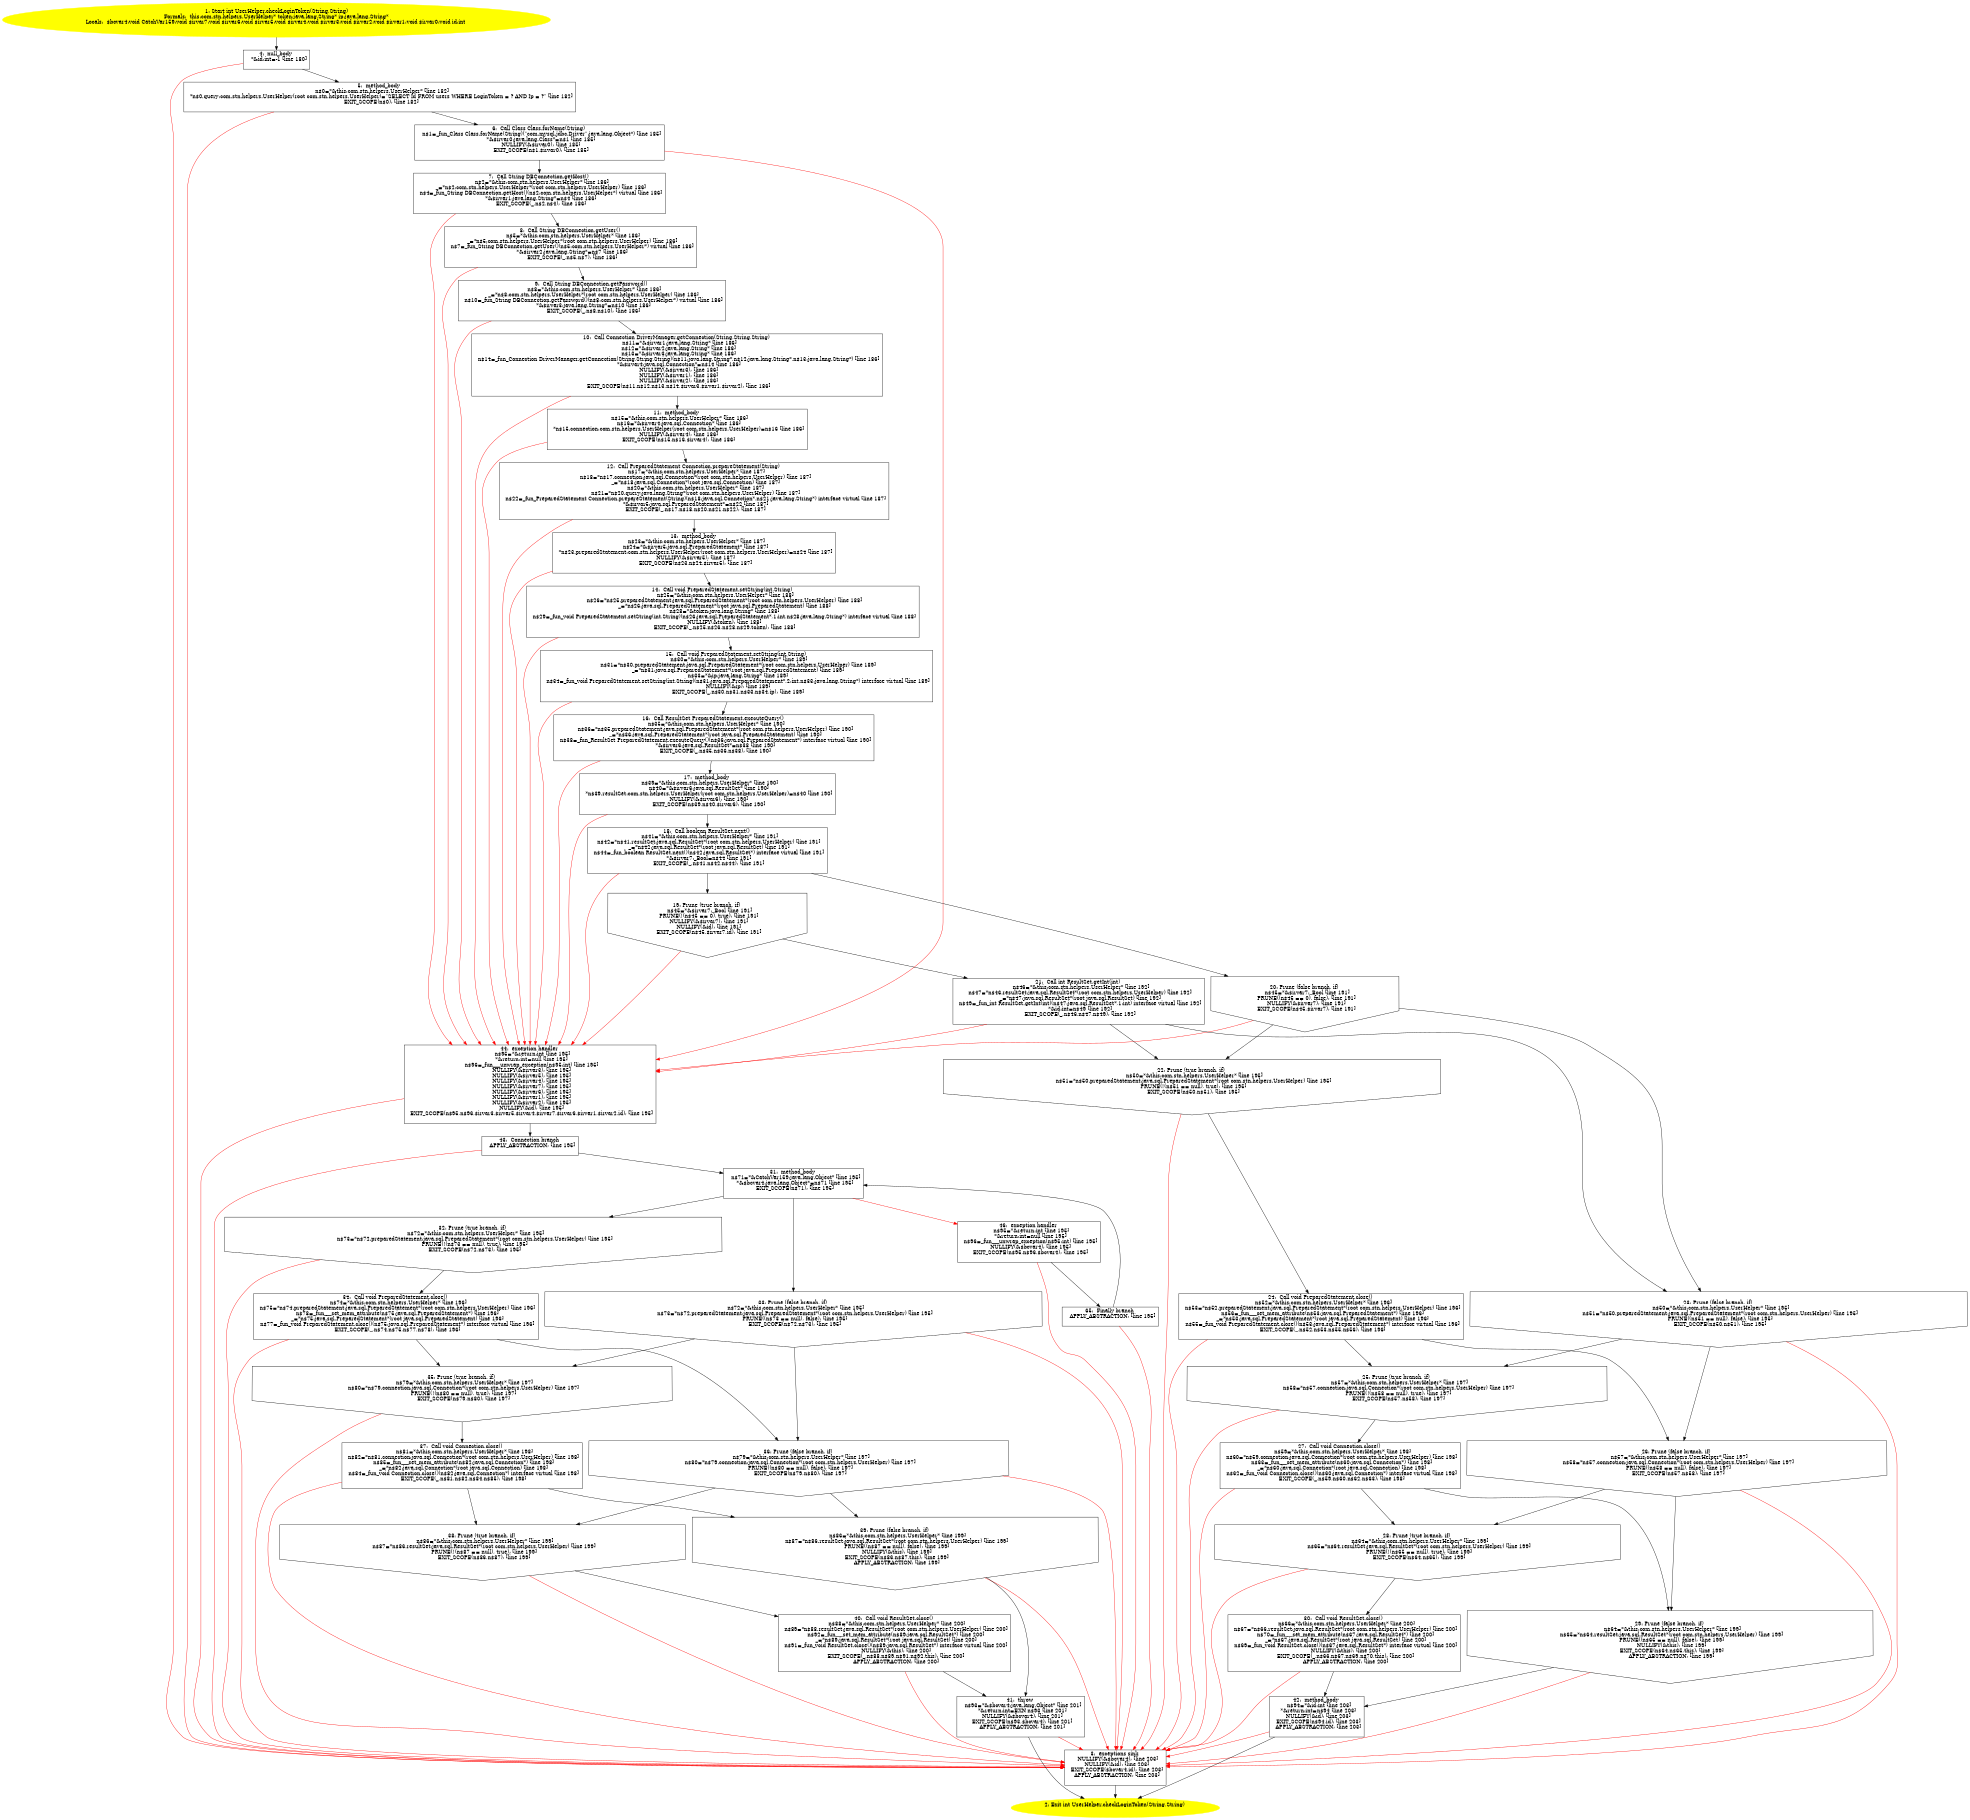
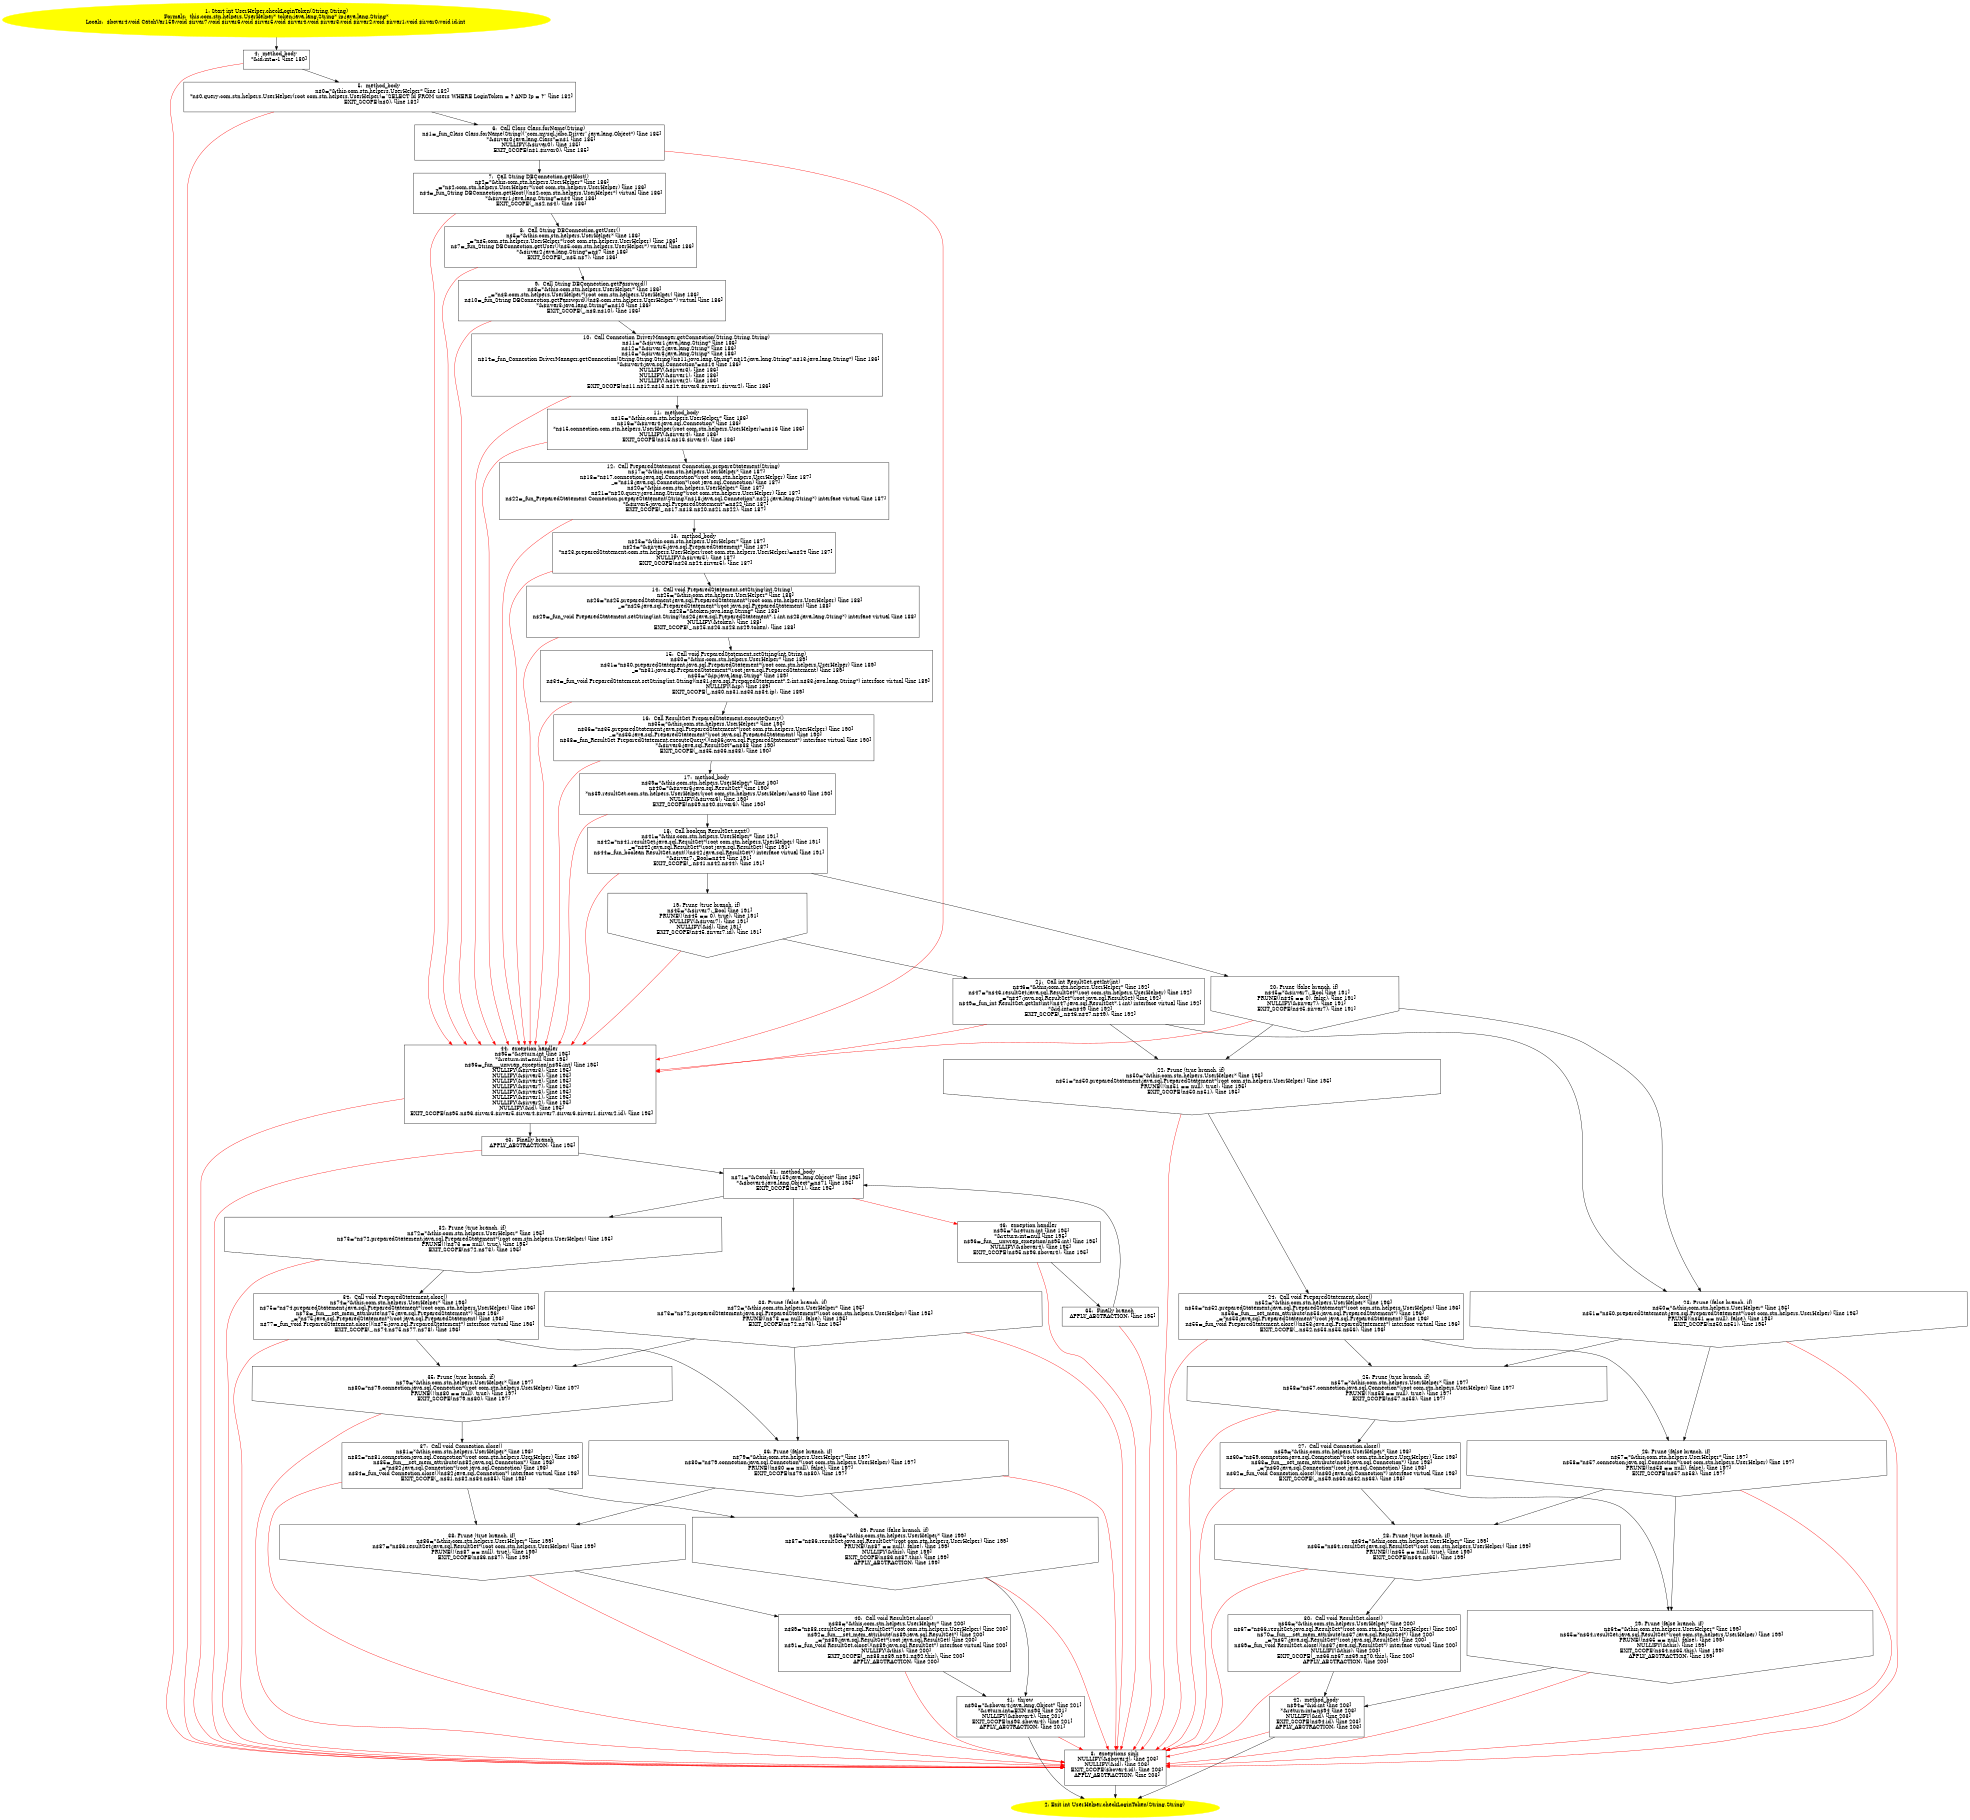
(276, 60) -> (276, 60)
(530, 1146) -> (530, 1146)
